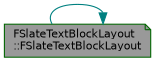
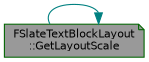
(78, 41) -> (74, 41)
